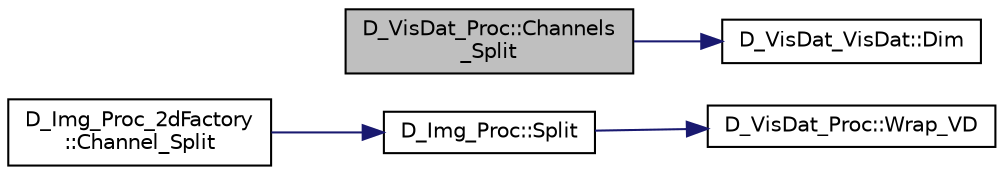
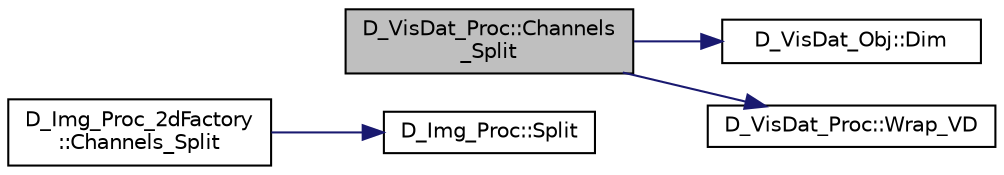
(852, 41) -> (852, 41)
(641, 130) -> (684, 87)
(140, 132) -> (140, 132)
